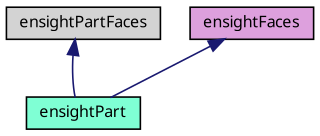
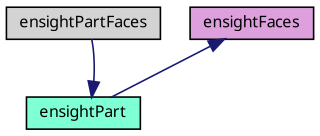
(73, 76) -> (94, 60)
